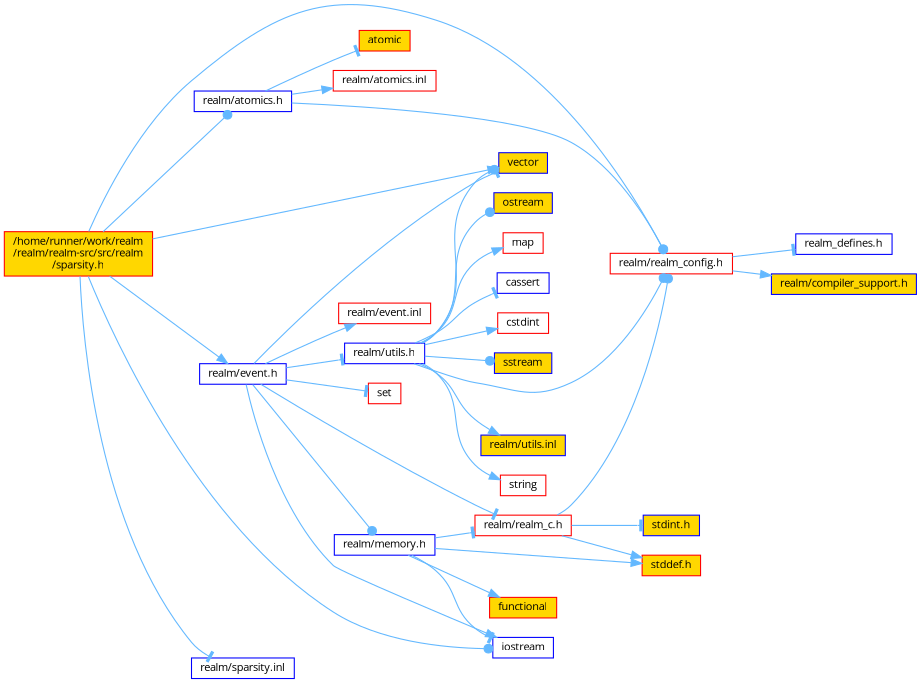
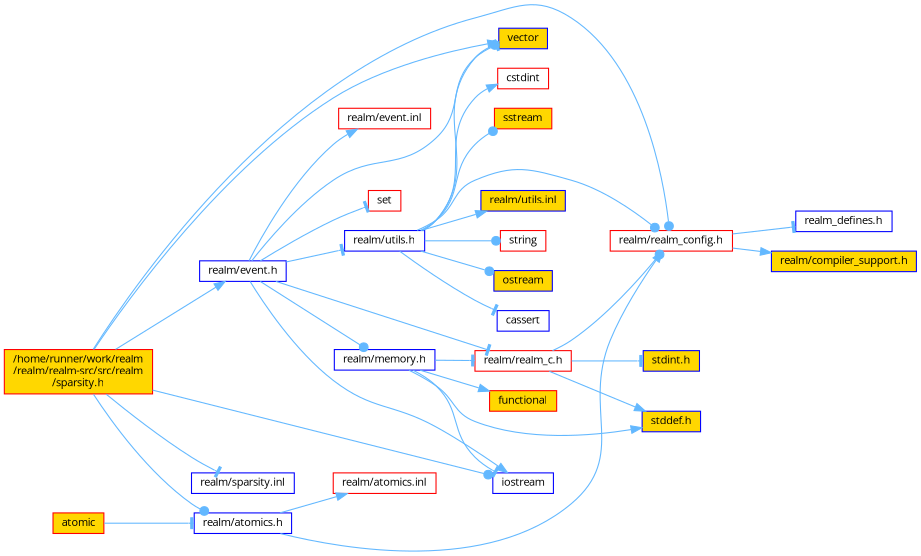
(309, 71) -> (146, 523)
(502, 123) -> (556, 514)
(523, 243) -> none
(523, 363) -> (523, 119)
(456, 420) -> (458, 241)
(671, 565) -> (671, 421)
